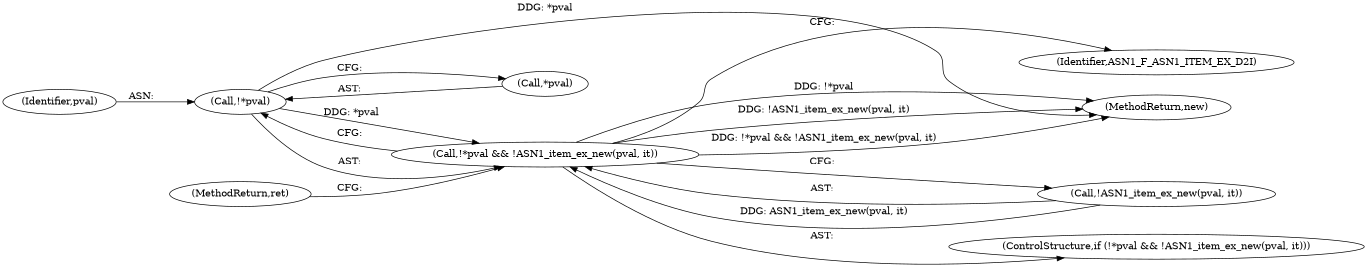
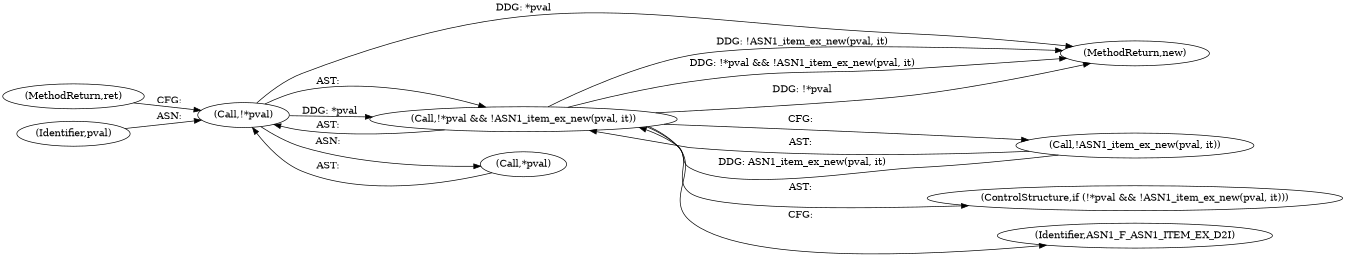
(351, 68) -> (330, 142)
(351, 133) -> (330, 125)
(405, 190) -> (164, 106)
